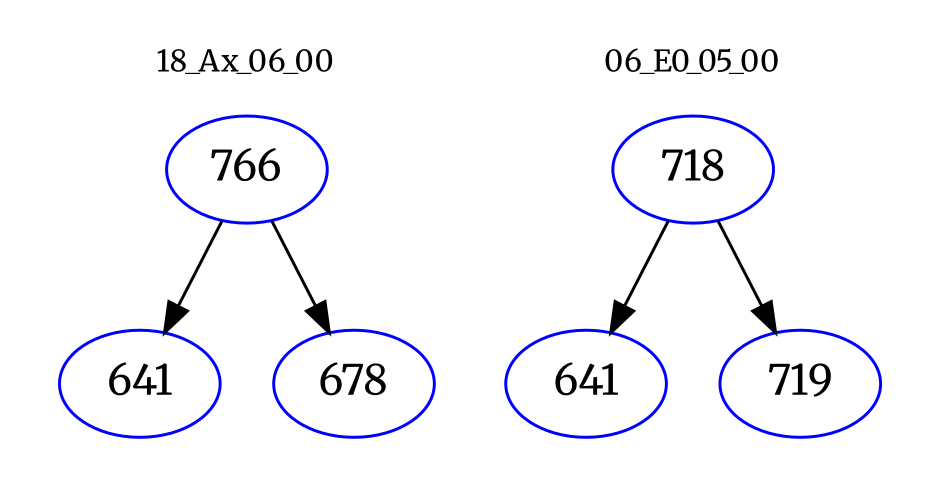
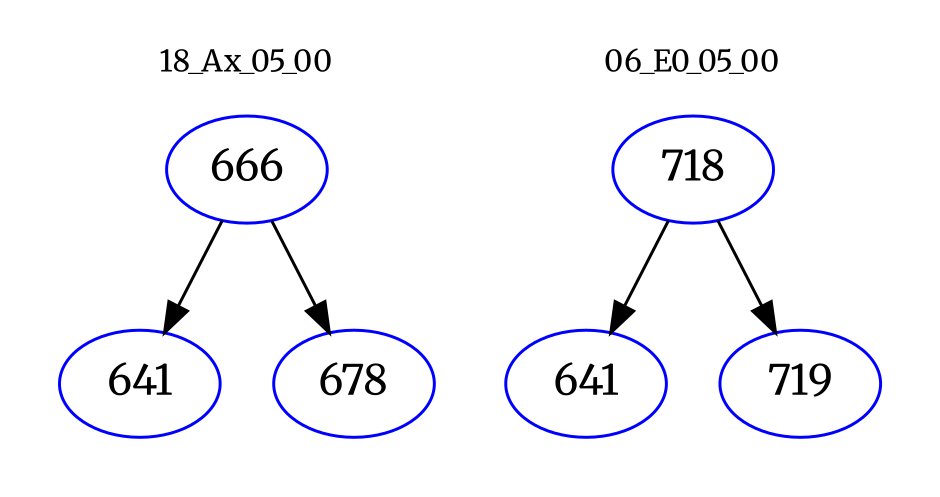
(247, 64) -> (247, 64)
(247, 170) -> (247, 170)
